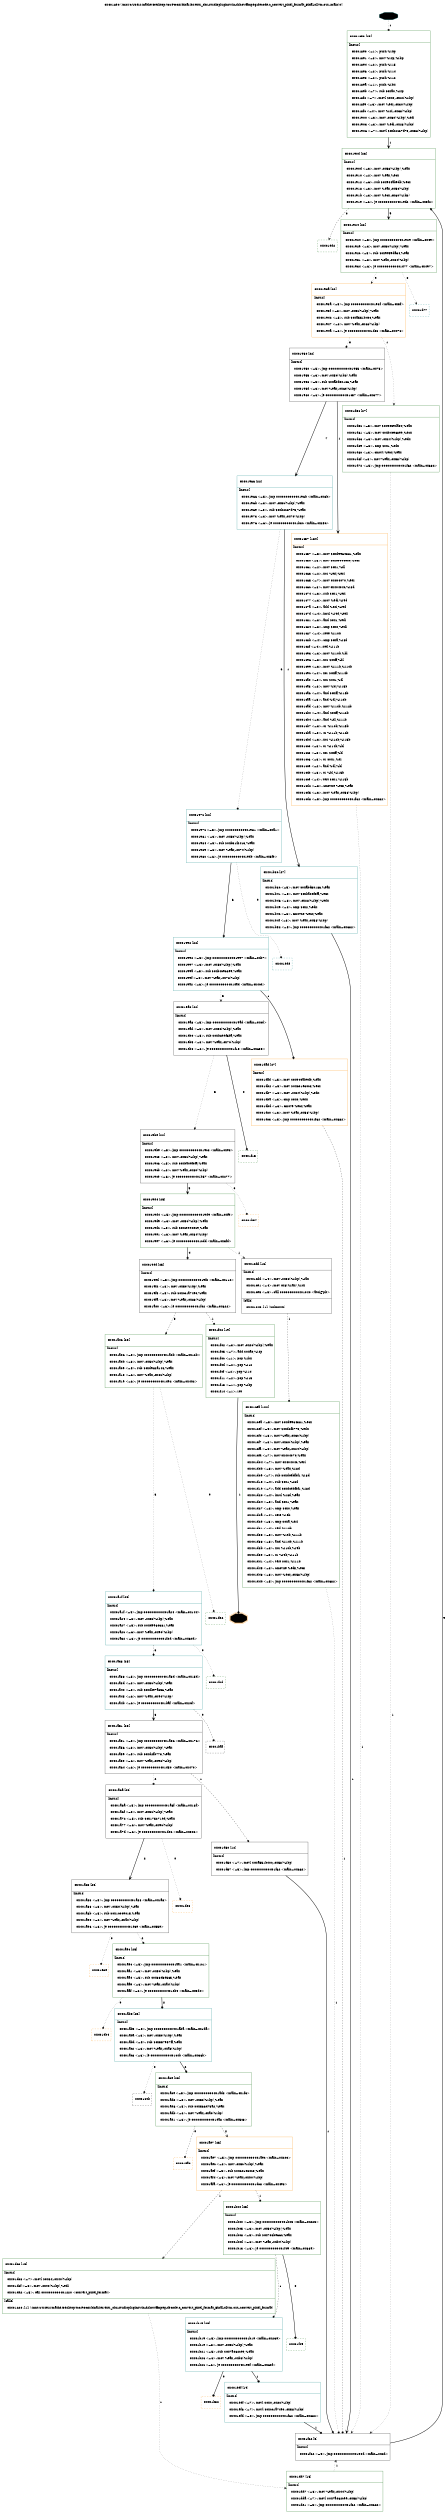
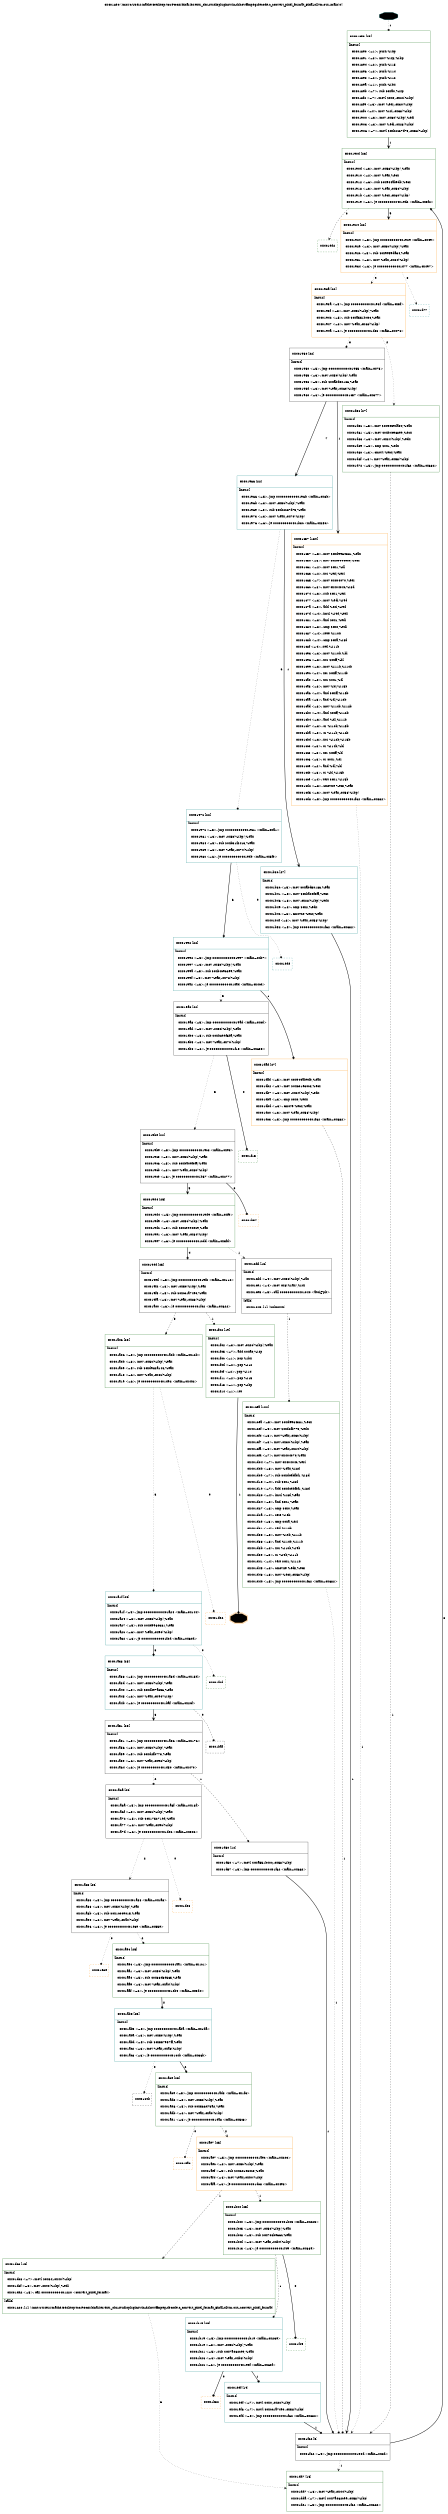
(389, 246) -> (389, 246)
(387, 343) -> (387, 343)
(239, 1197) -> (239, 1197)
(391, 1456) -> (391, 1456)
(215, 1618) -> (215, 1618)
(444, 1618) -> (444, 1618)
(154, 1649) -> (154, 1649)
(137, 1858) -> (137, 1858)
(101, 2035) -> none
(161, 2402) -> (161, 2402)
(334, 2467) -> (339, 2465)
